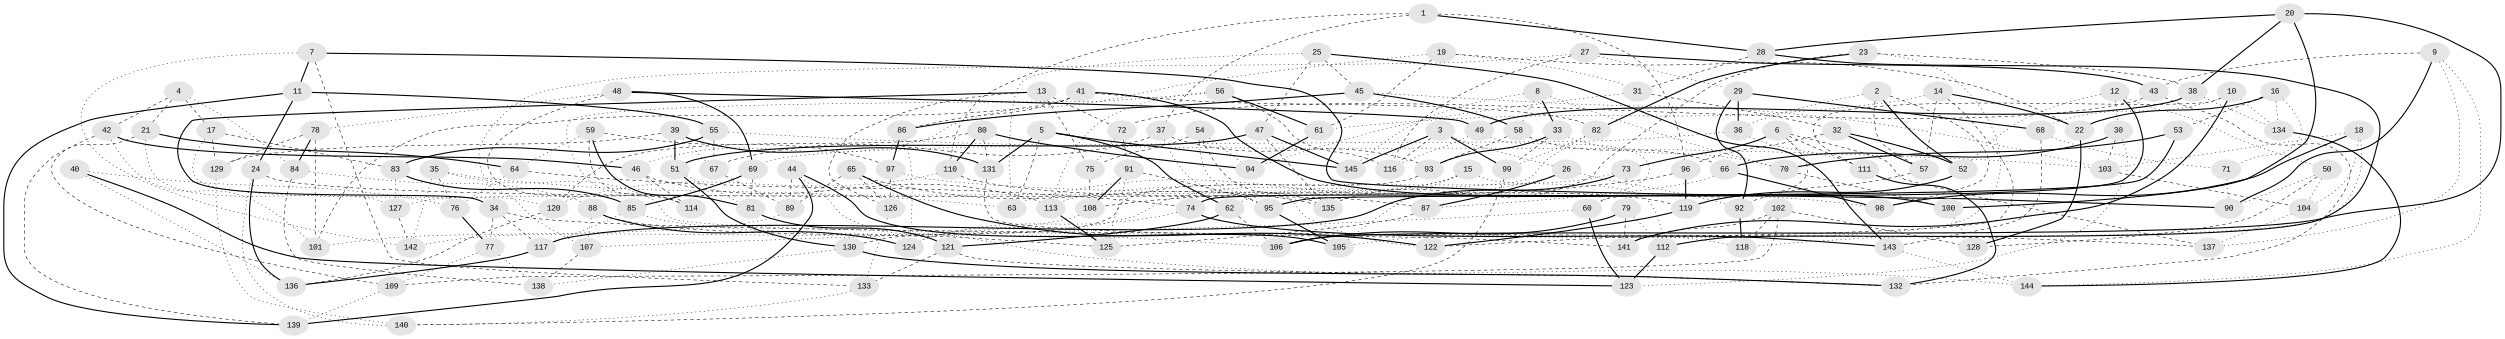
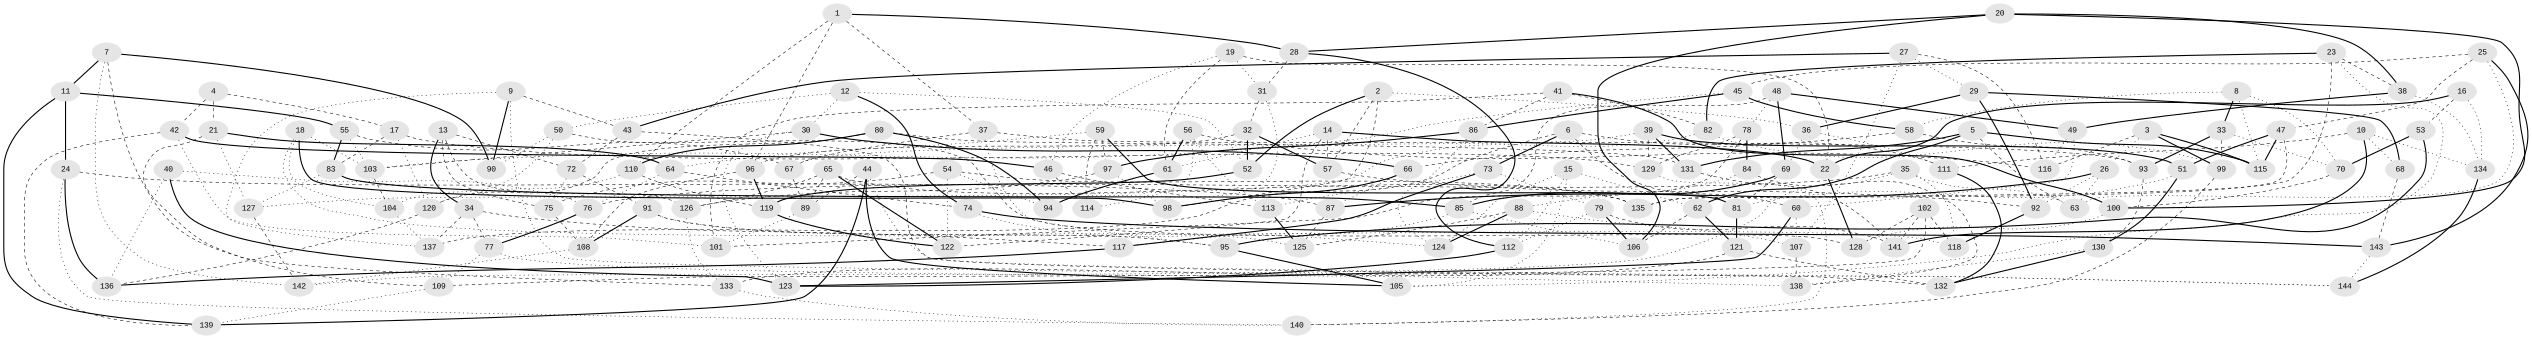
(240, 127) -> none
(490, 170) -> (1585, 109)
(1351, 170) -> (2260, 170)
(2226, 170) -> none
